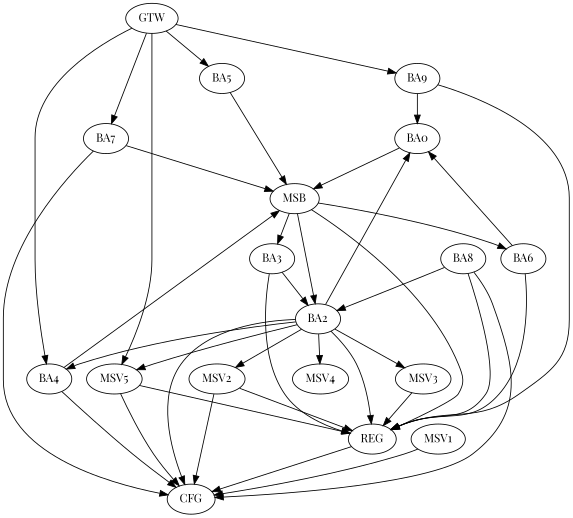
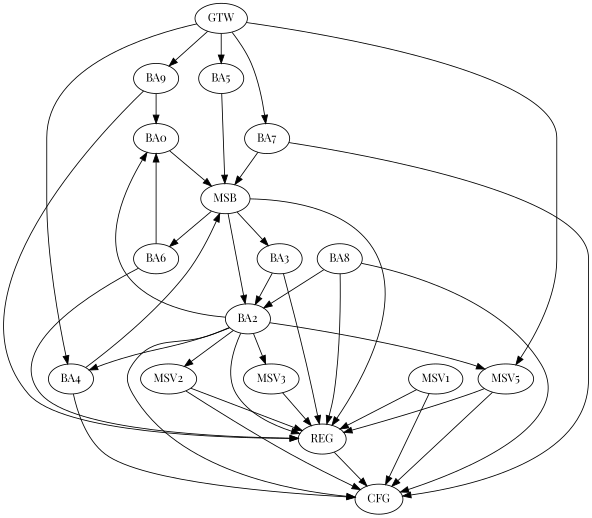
(321, 379) -> none
none -> (382, 407)
